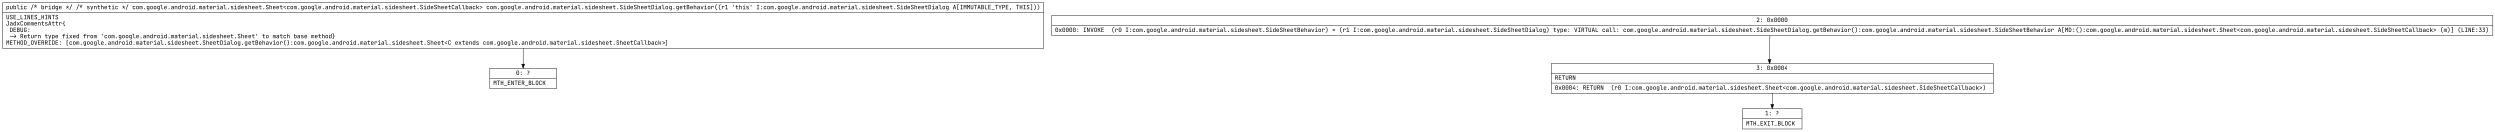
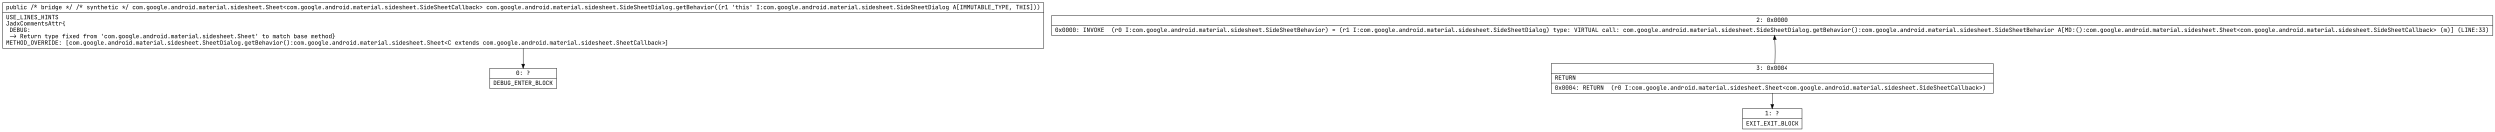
(1769, 47) -> (1775, 52)
(520, 83) -> (523, 83)
(1771, 124) -> (1772, 124)
